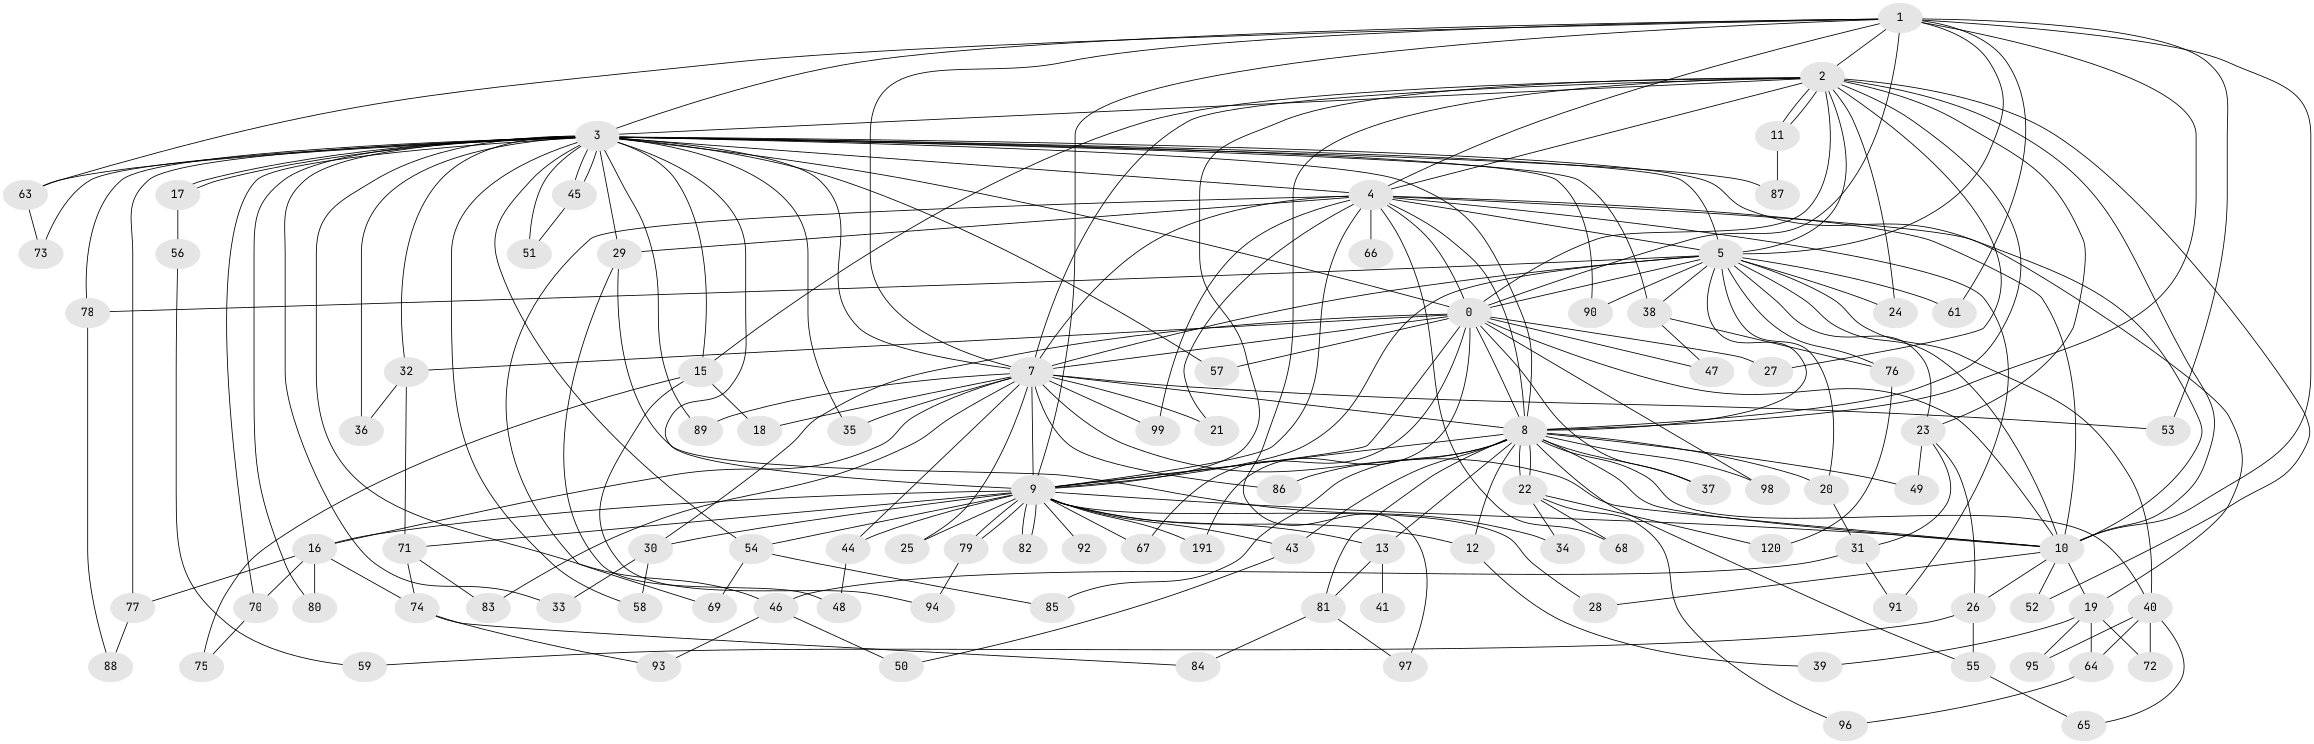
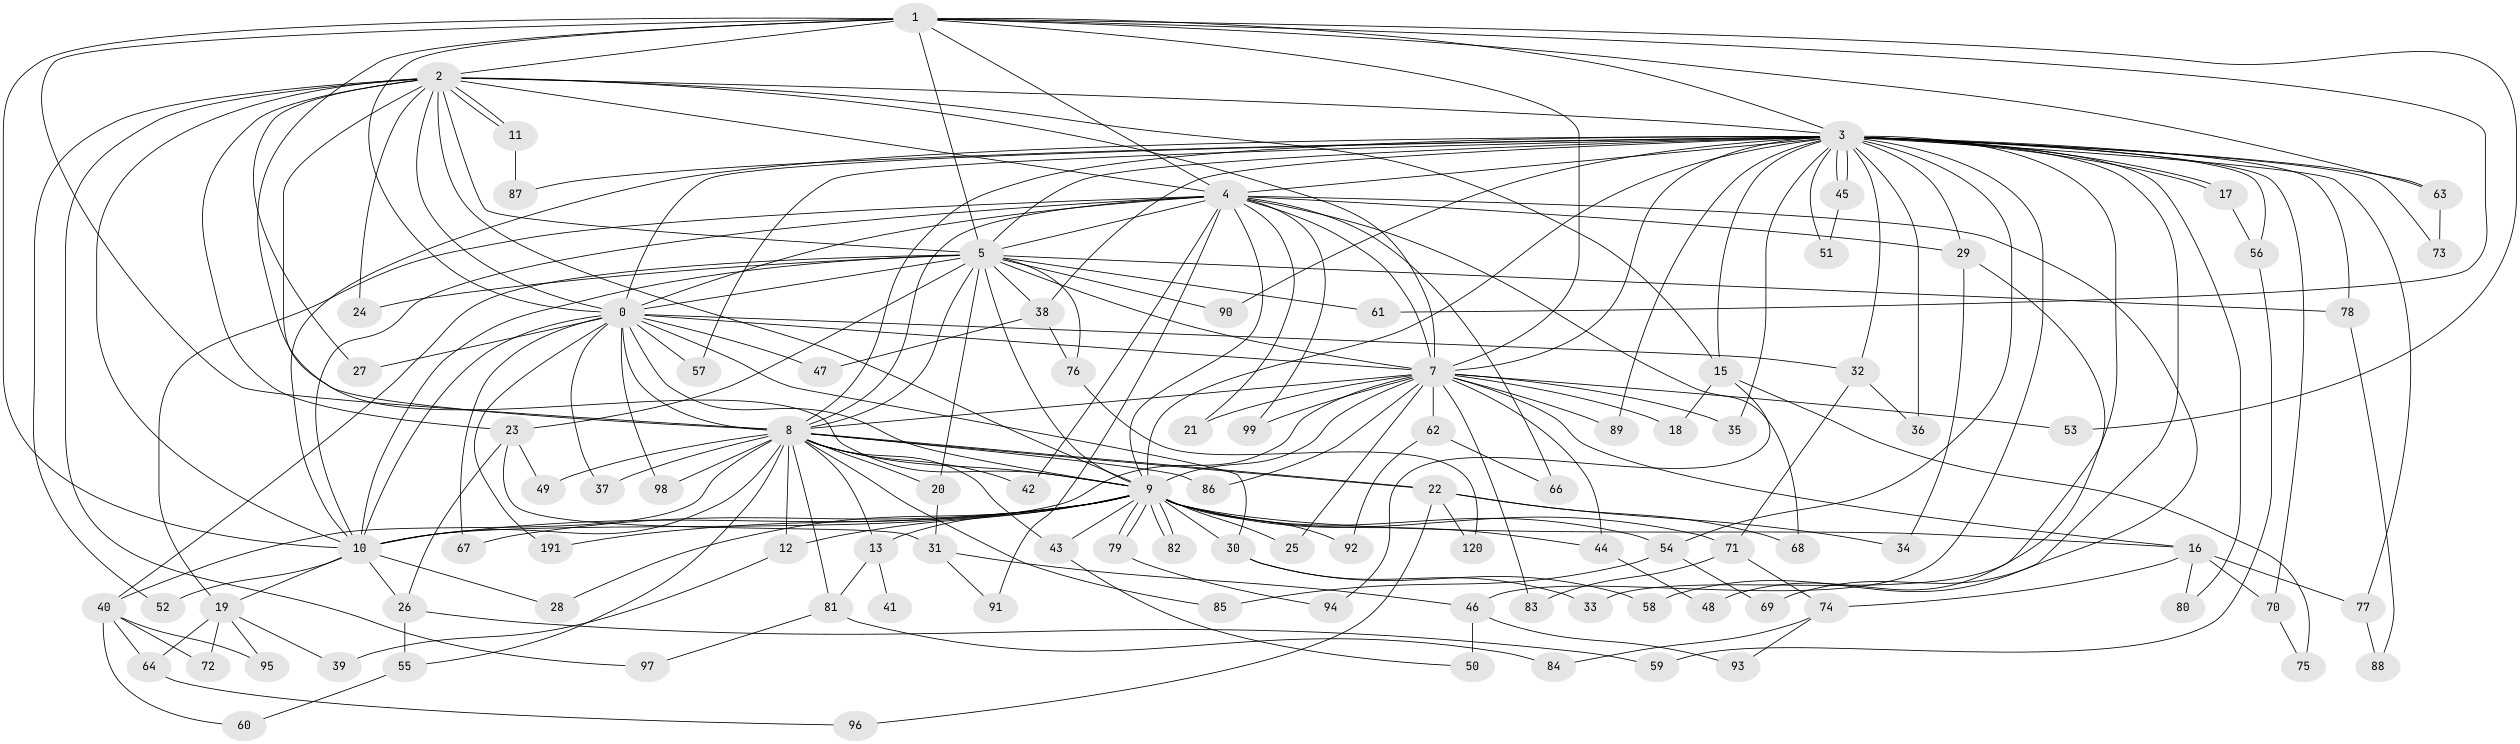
none -> (2092, 150)
none -> (1433, 431)
none -> (1028, 490)
(2084, 726) -> (244, 726)
